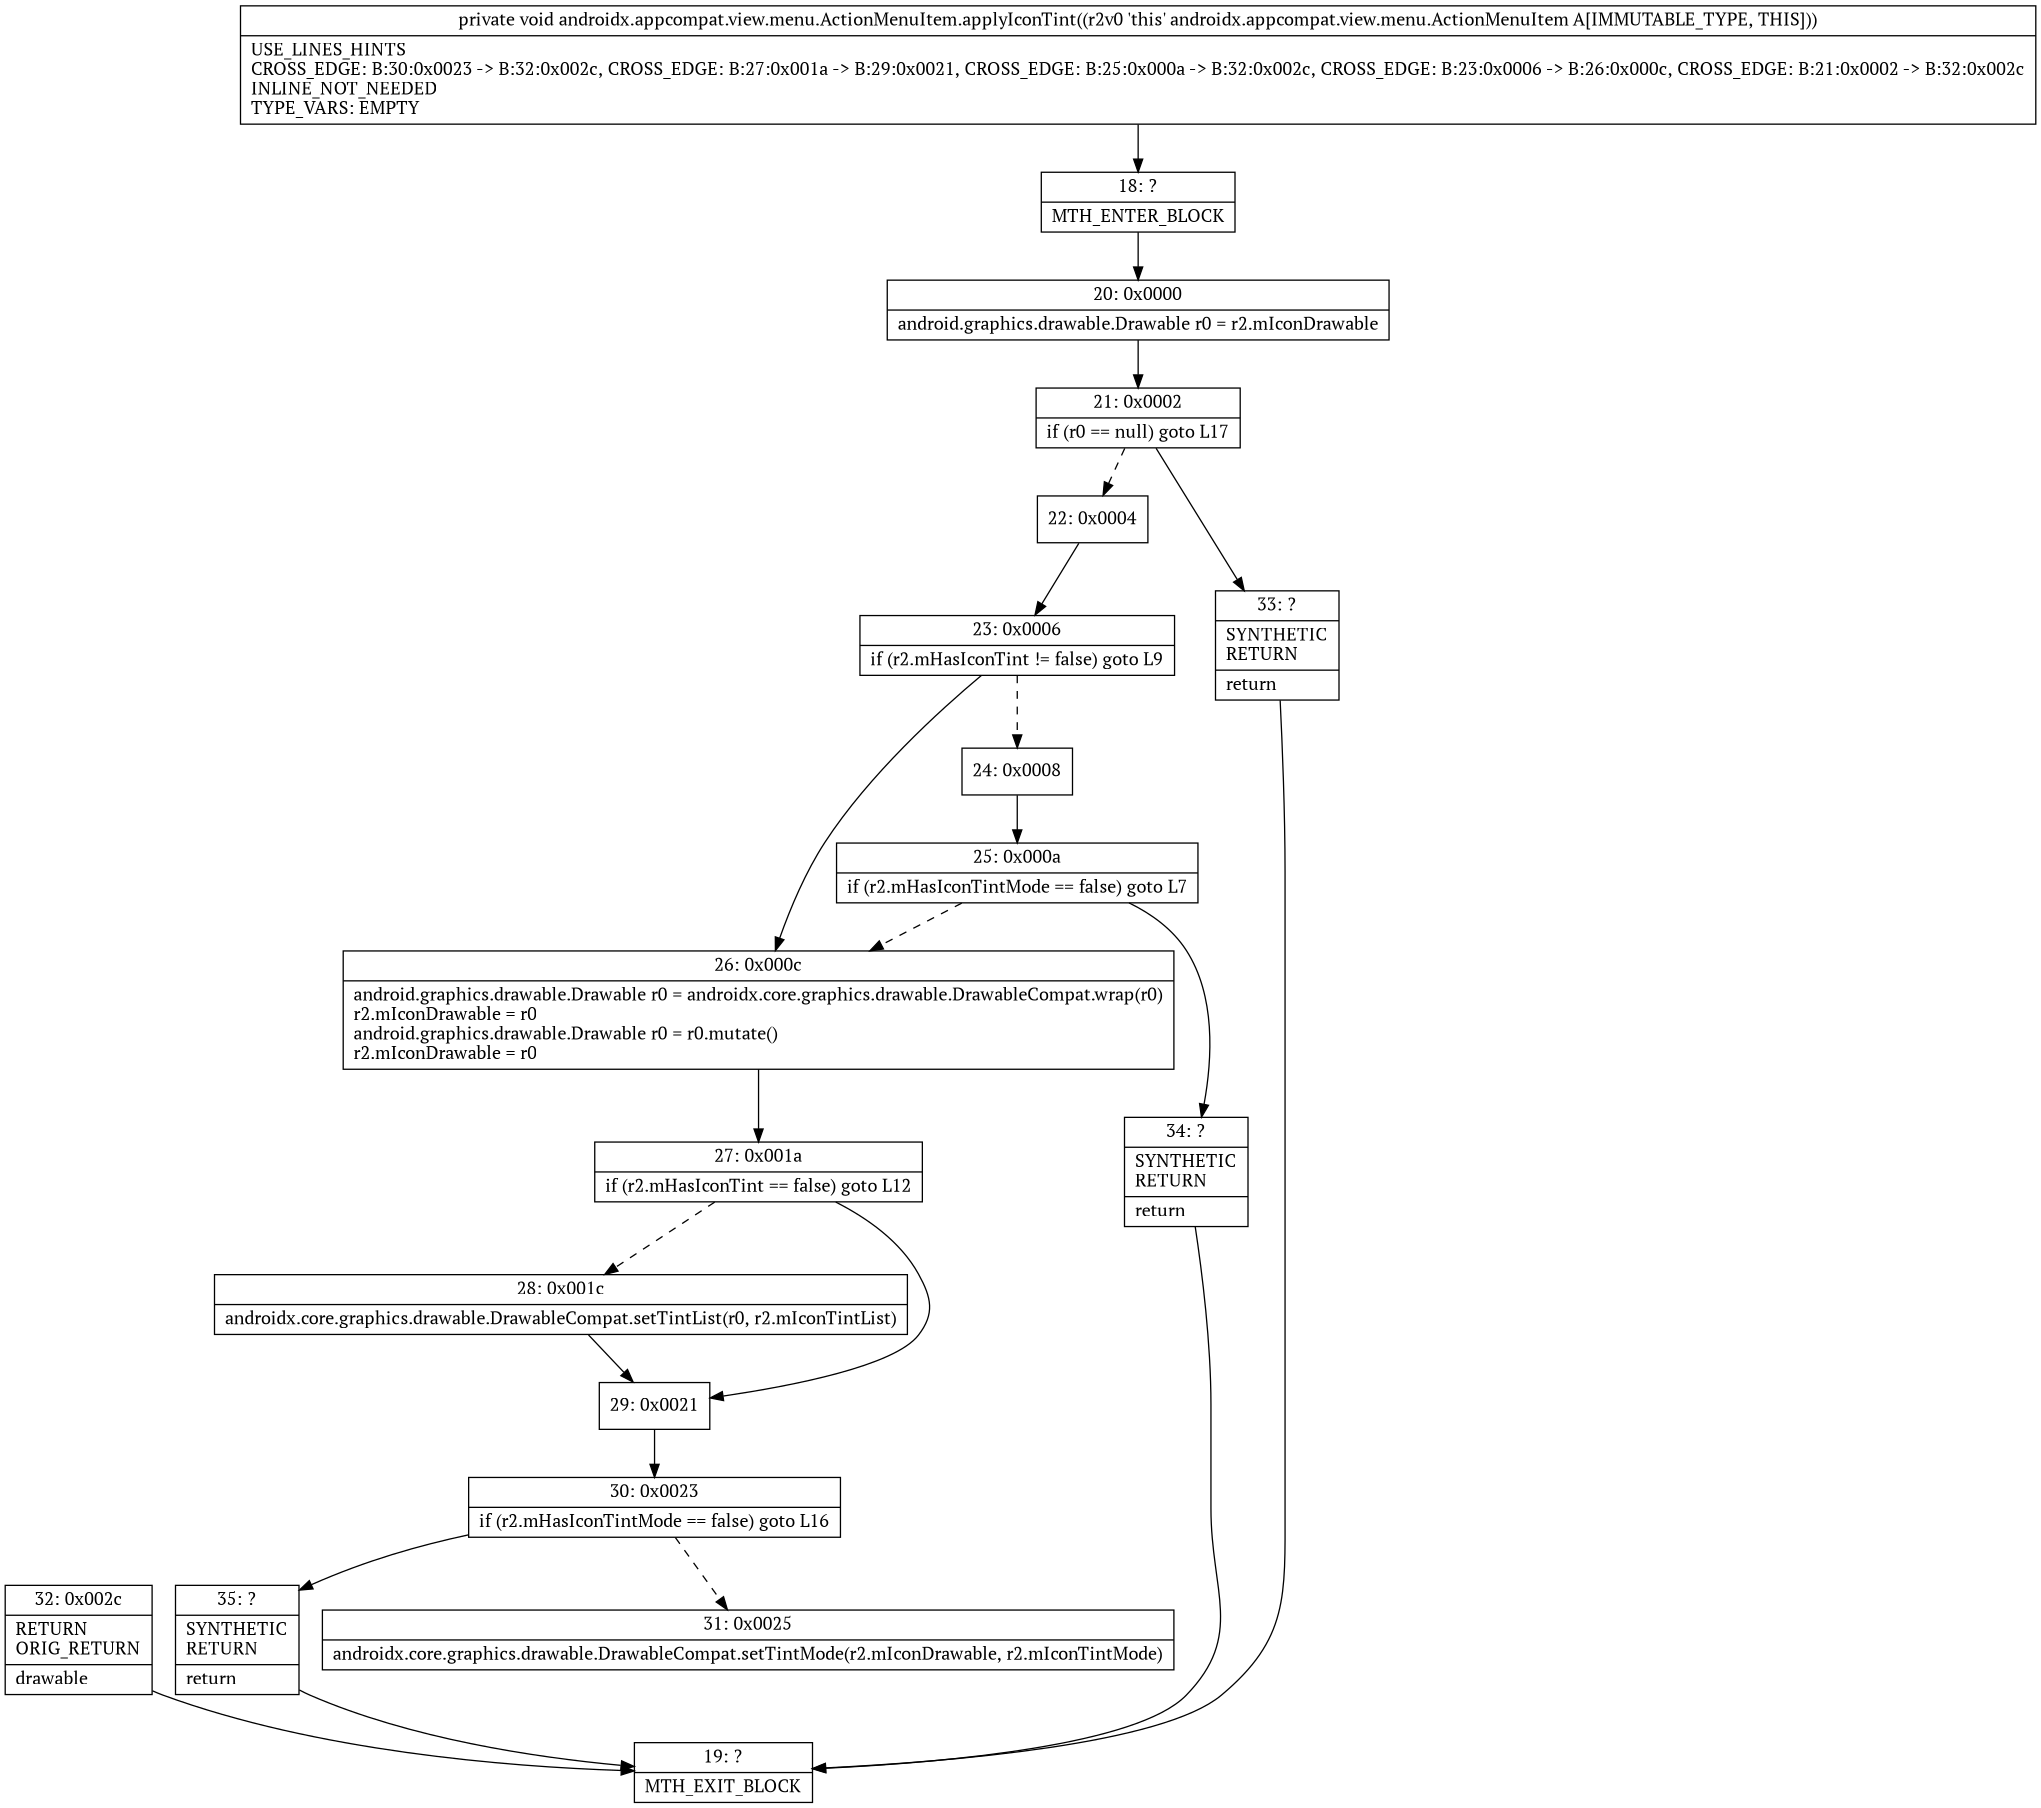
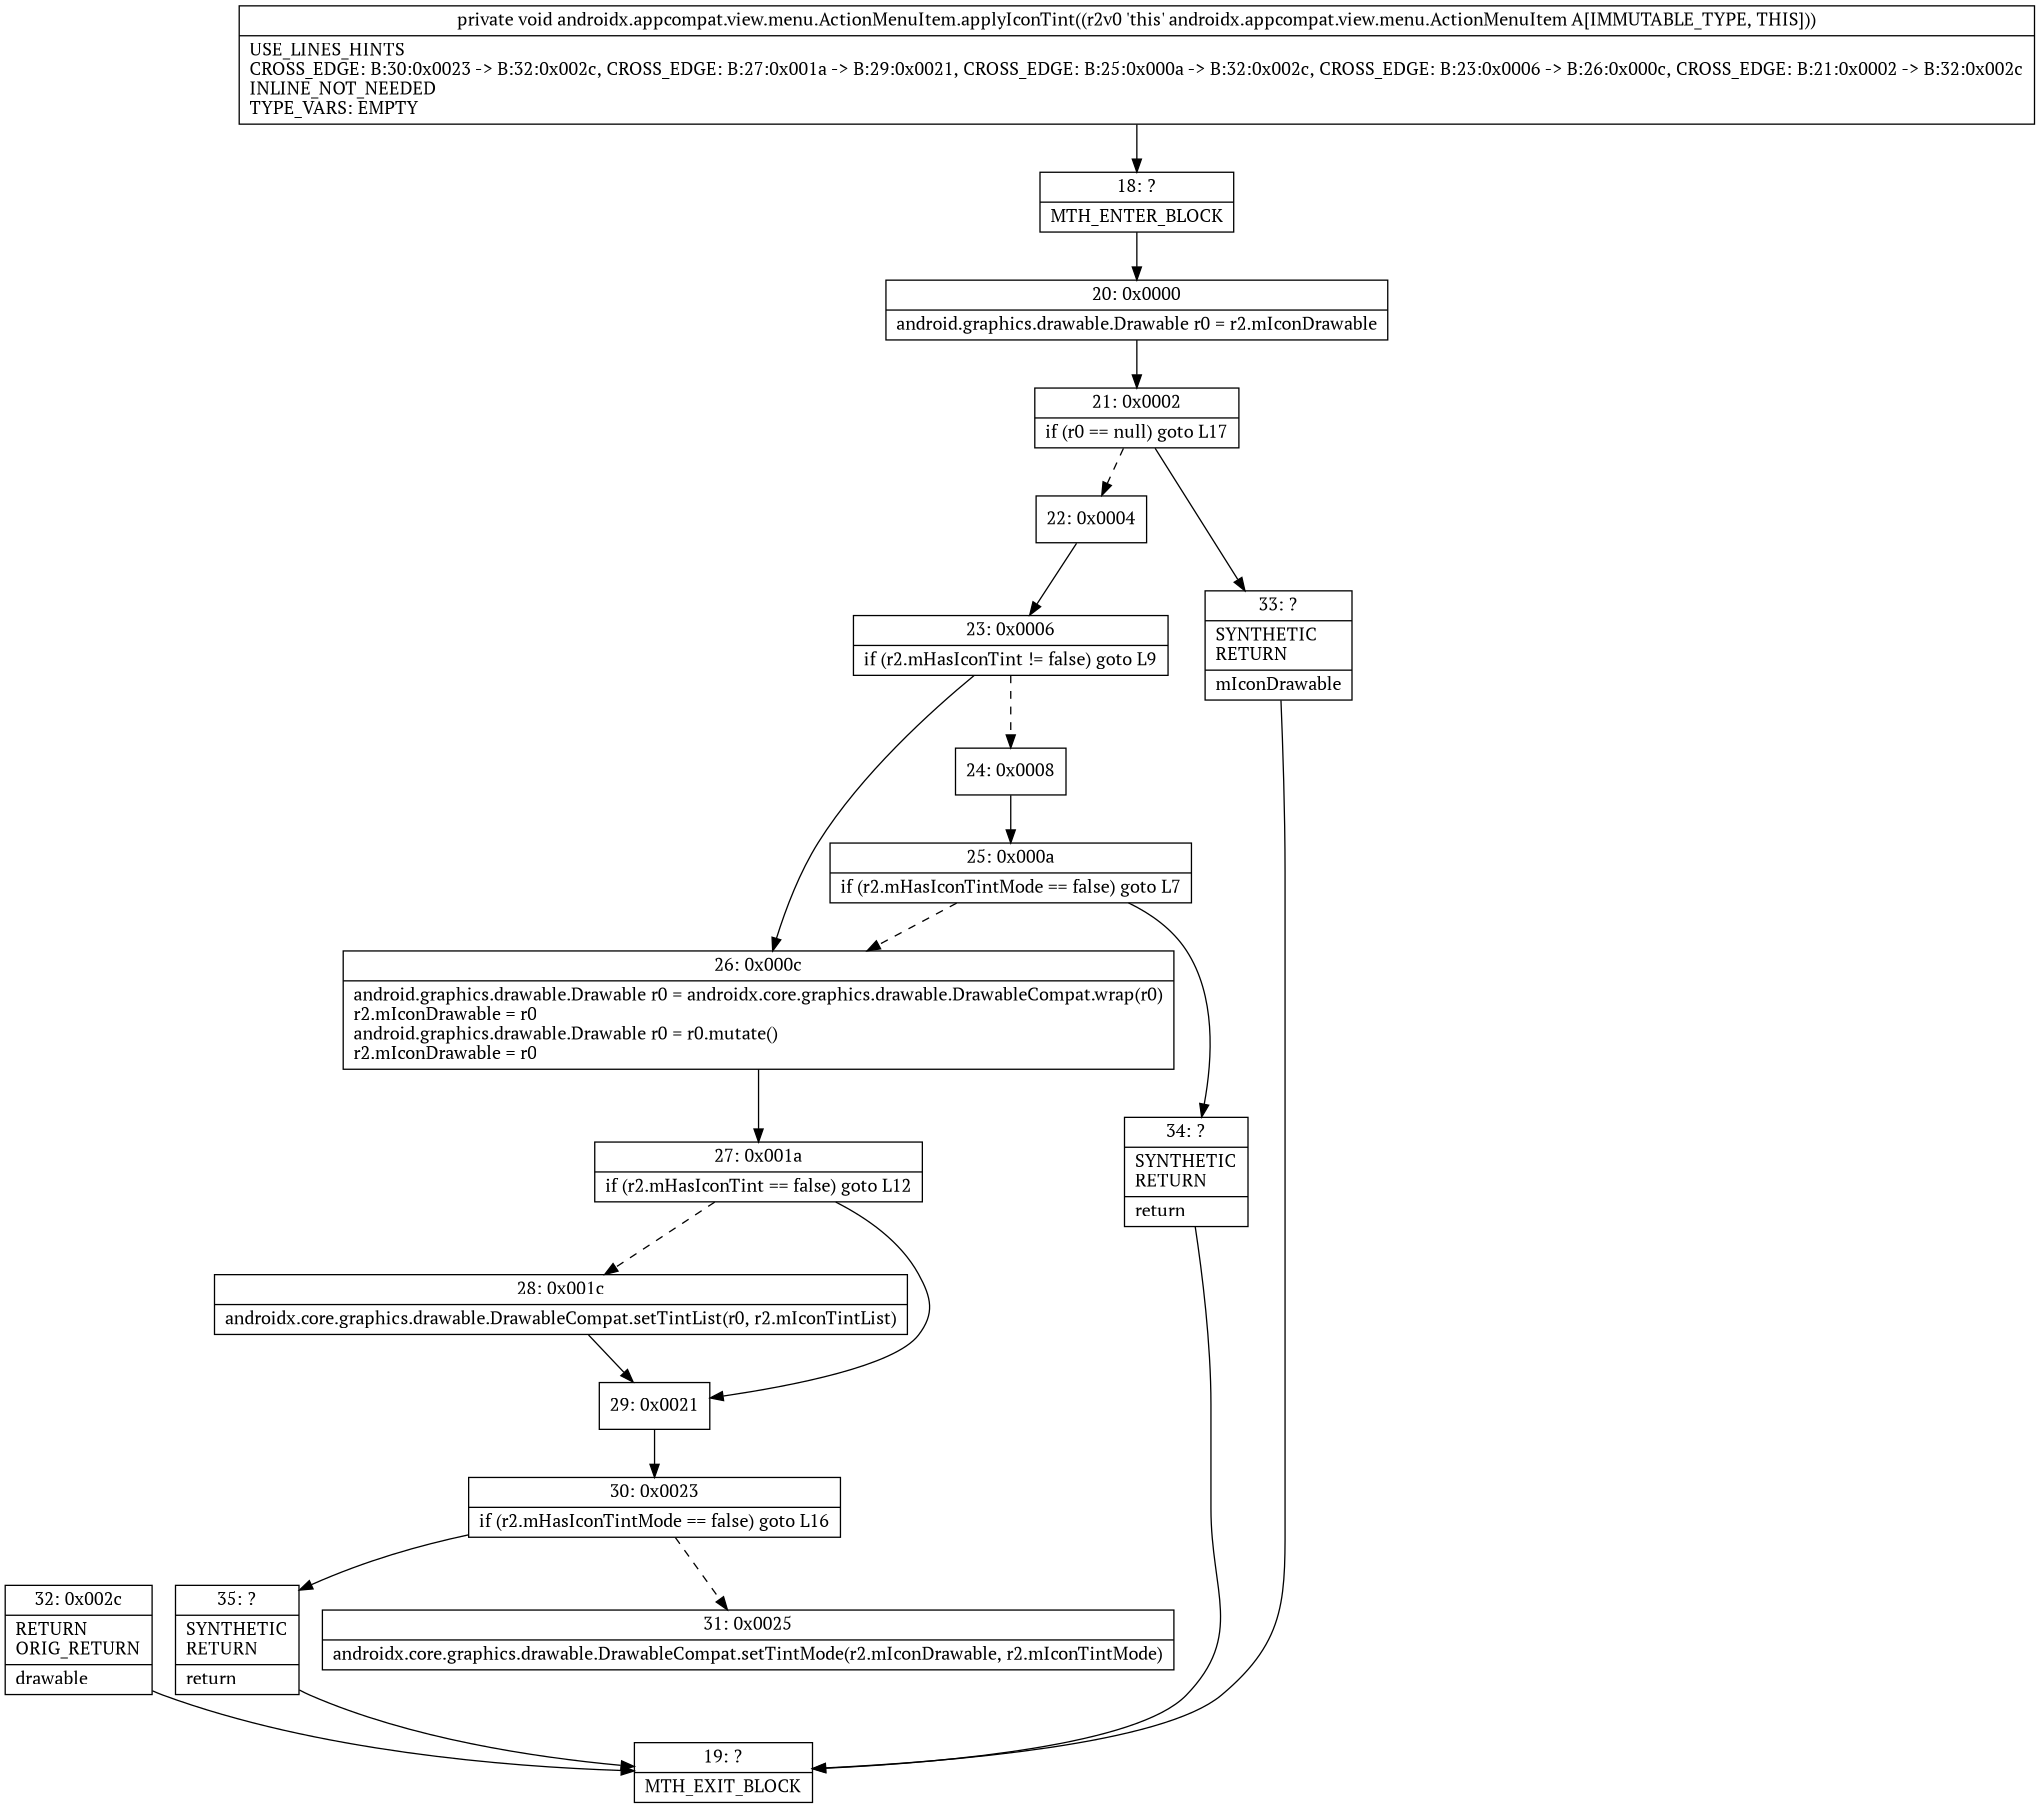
(1252, 684) -> (1279, 684)
